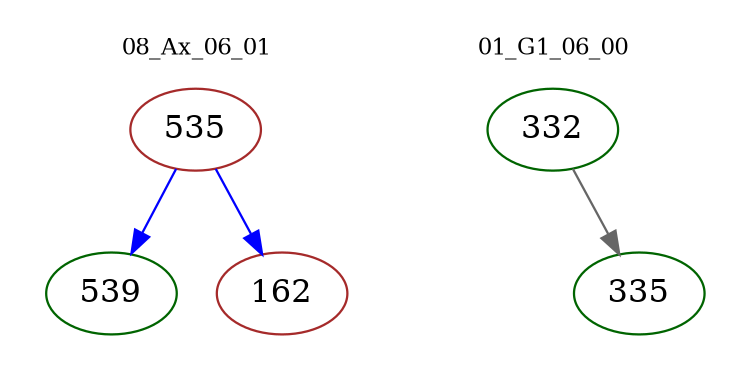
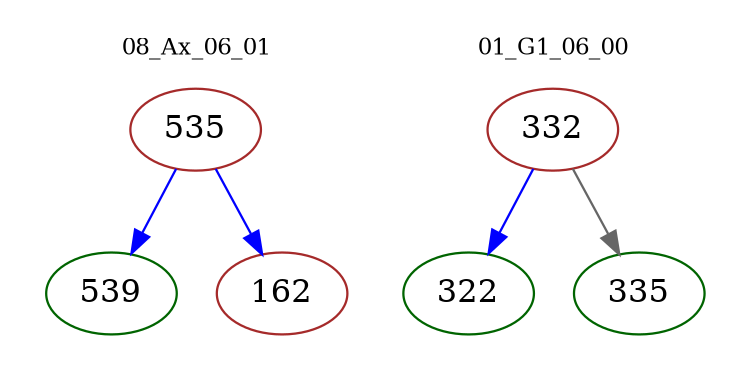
(553, 130) -> (553, 130)
none -> (469, 293)
